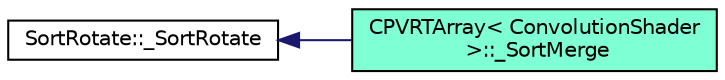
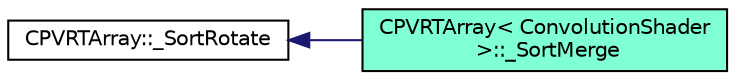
(143, 40) -> (148, 40)
